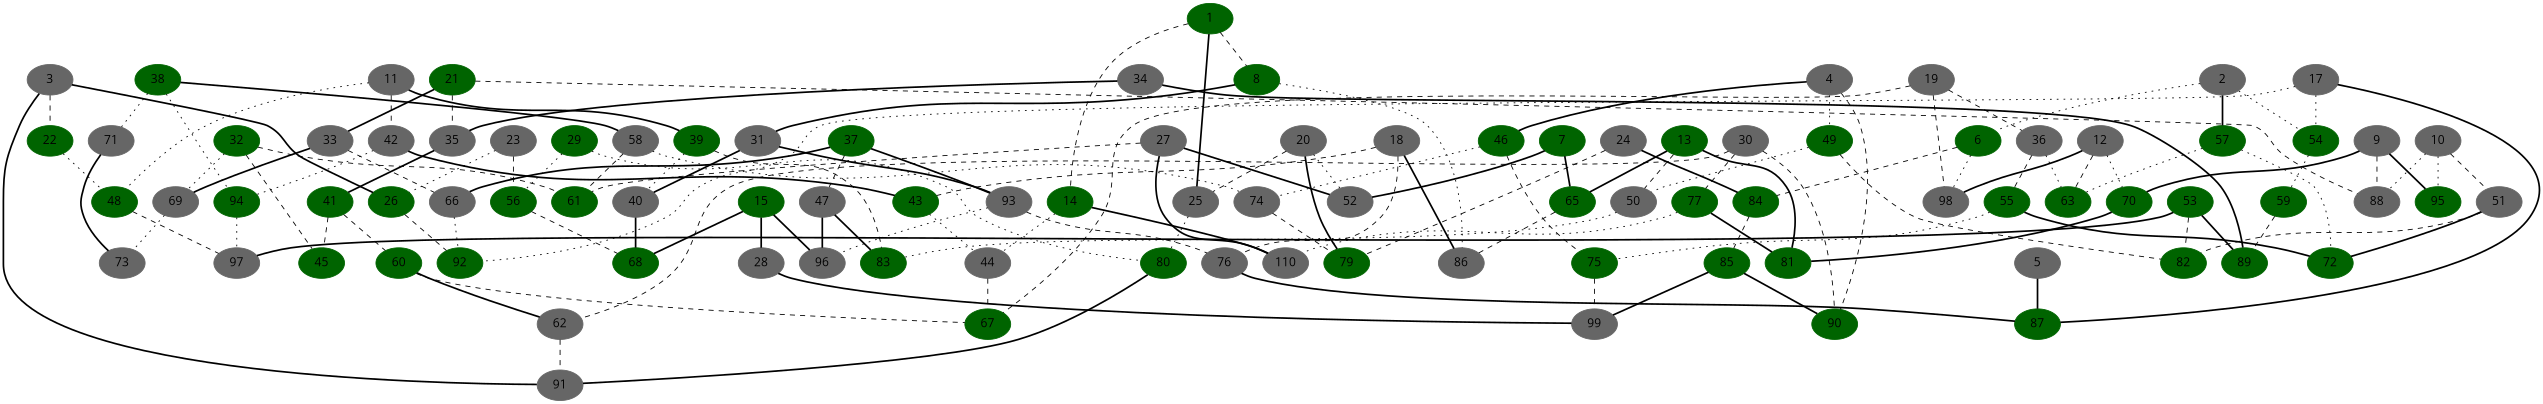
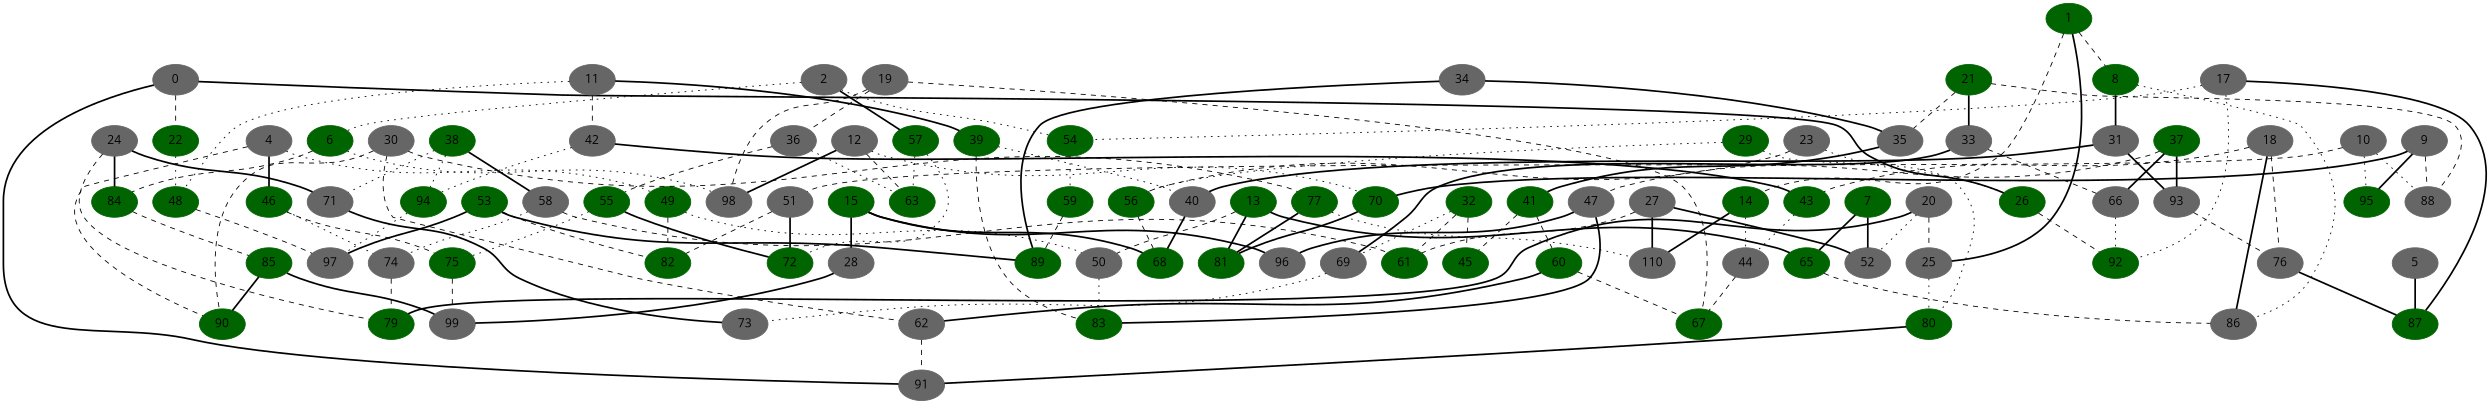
(50, 80) -> (176, 80)
none -> (190, 167)
(913, 228) -> none
